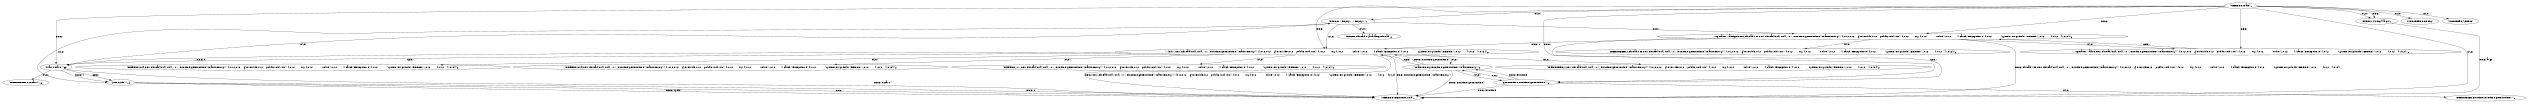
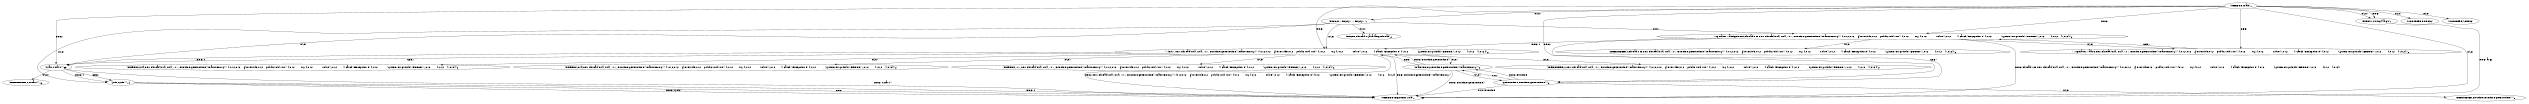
(697, 35) -> (699, 36)
(1487, 90) -> (1487, 90)
